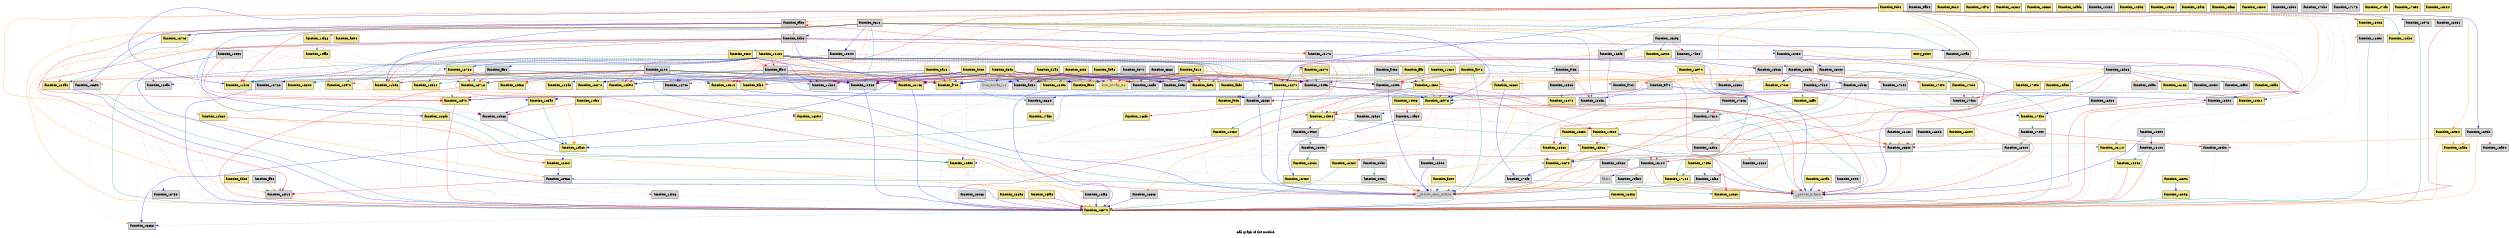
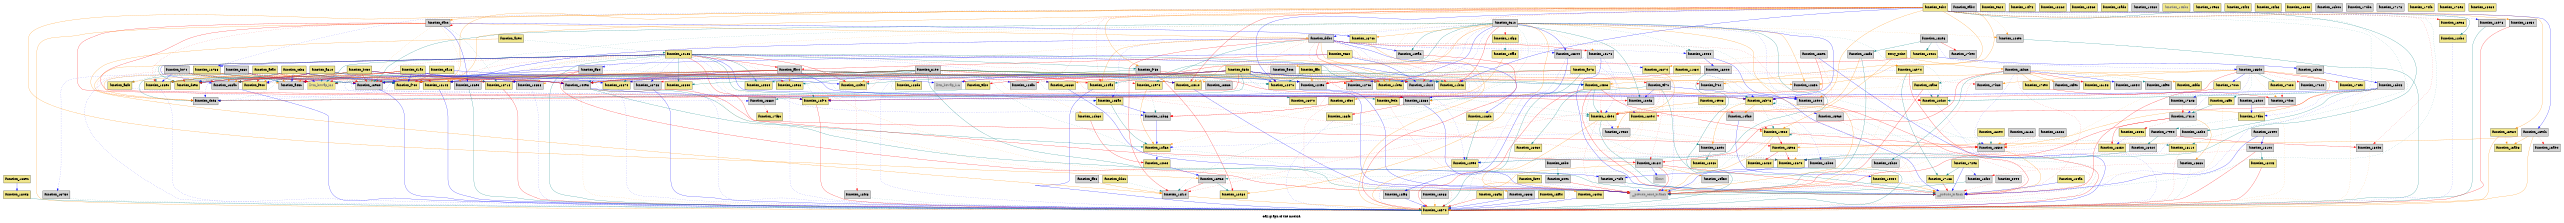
(2132, 7) -> (2177, 7)
(1494, 61) -> (1121, 152)
(1073, 78) -> (593, 97)
(1288, 78) -> (816, 76)
(868, 125) -> (1504, 143)
(620, 218) -> (926, 209)
